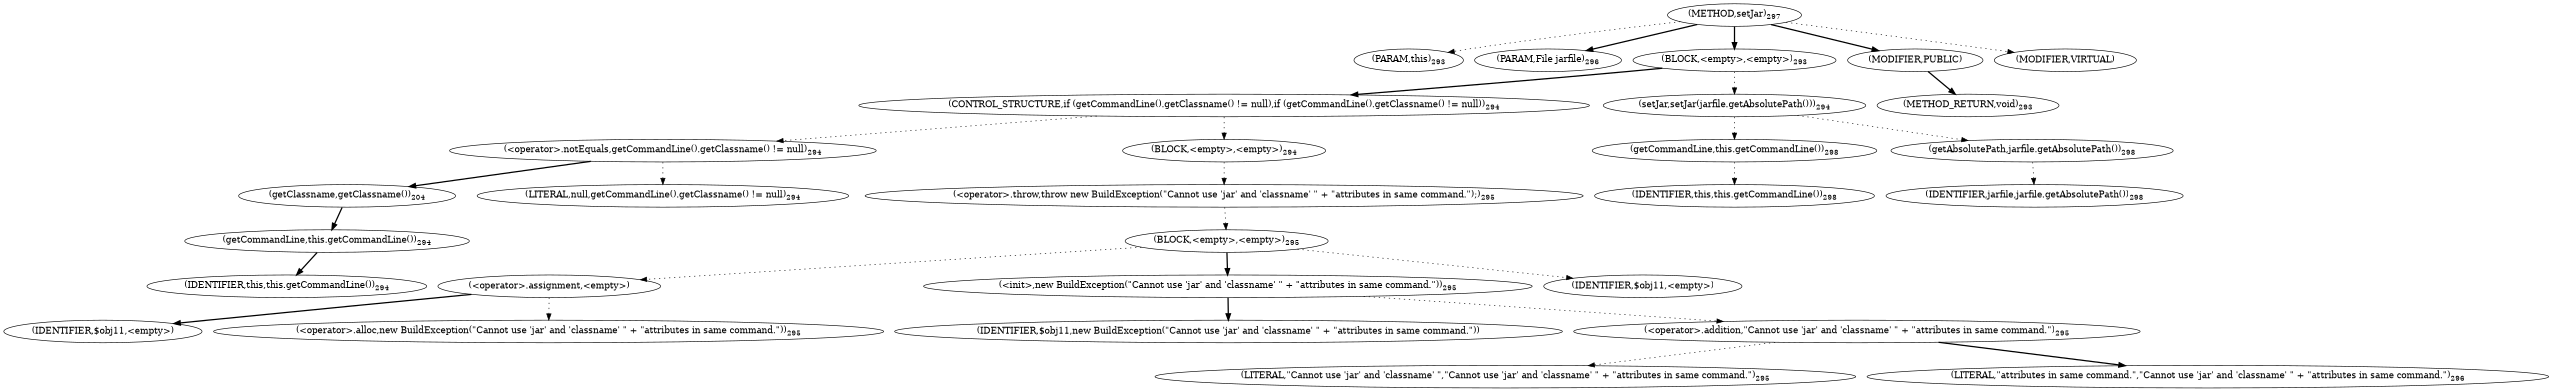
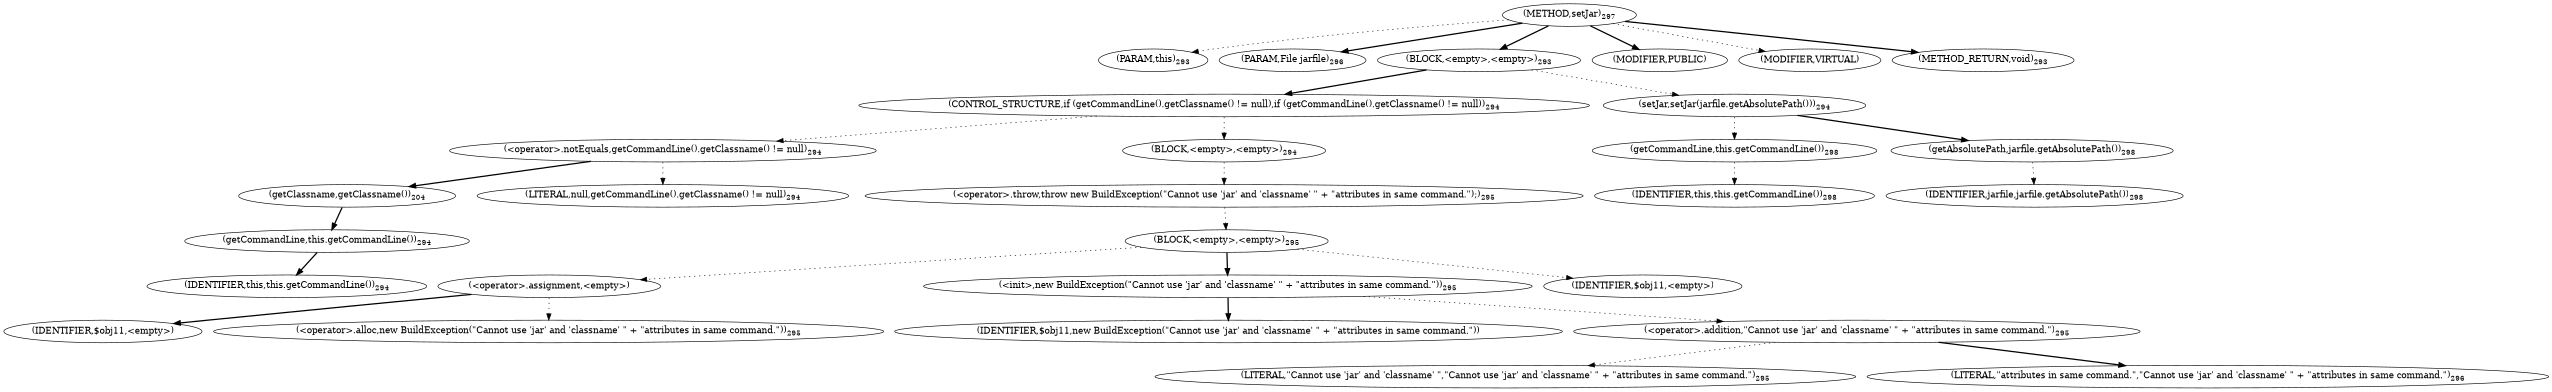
(1939, 81) -> (1768, 36)
(1880, 128) -> (1880, 128)
